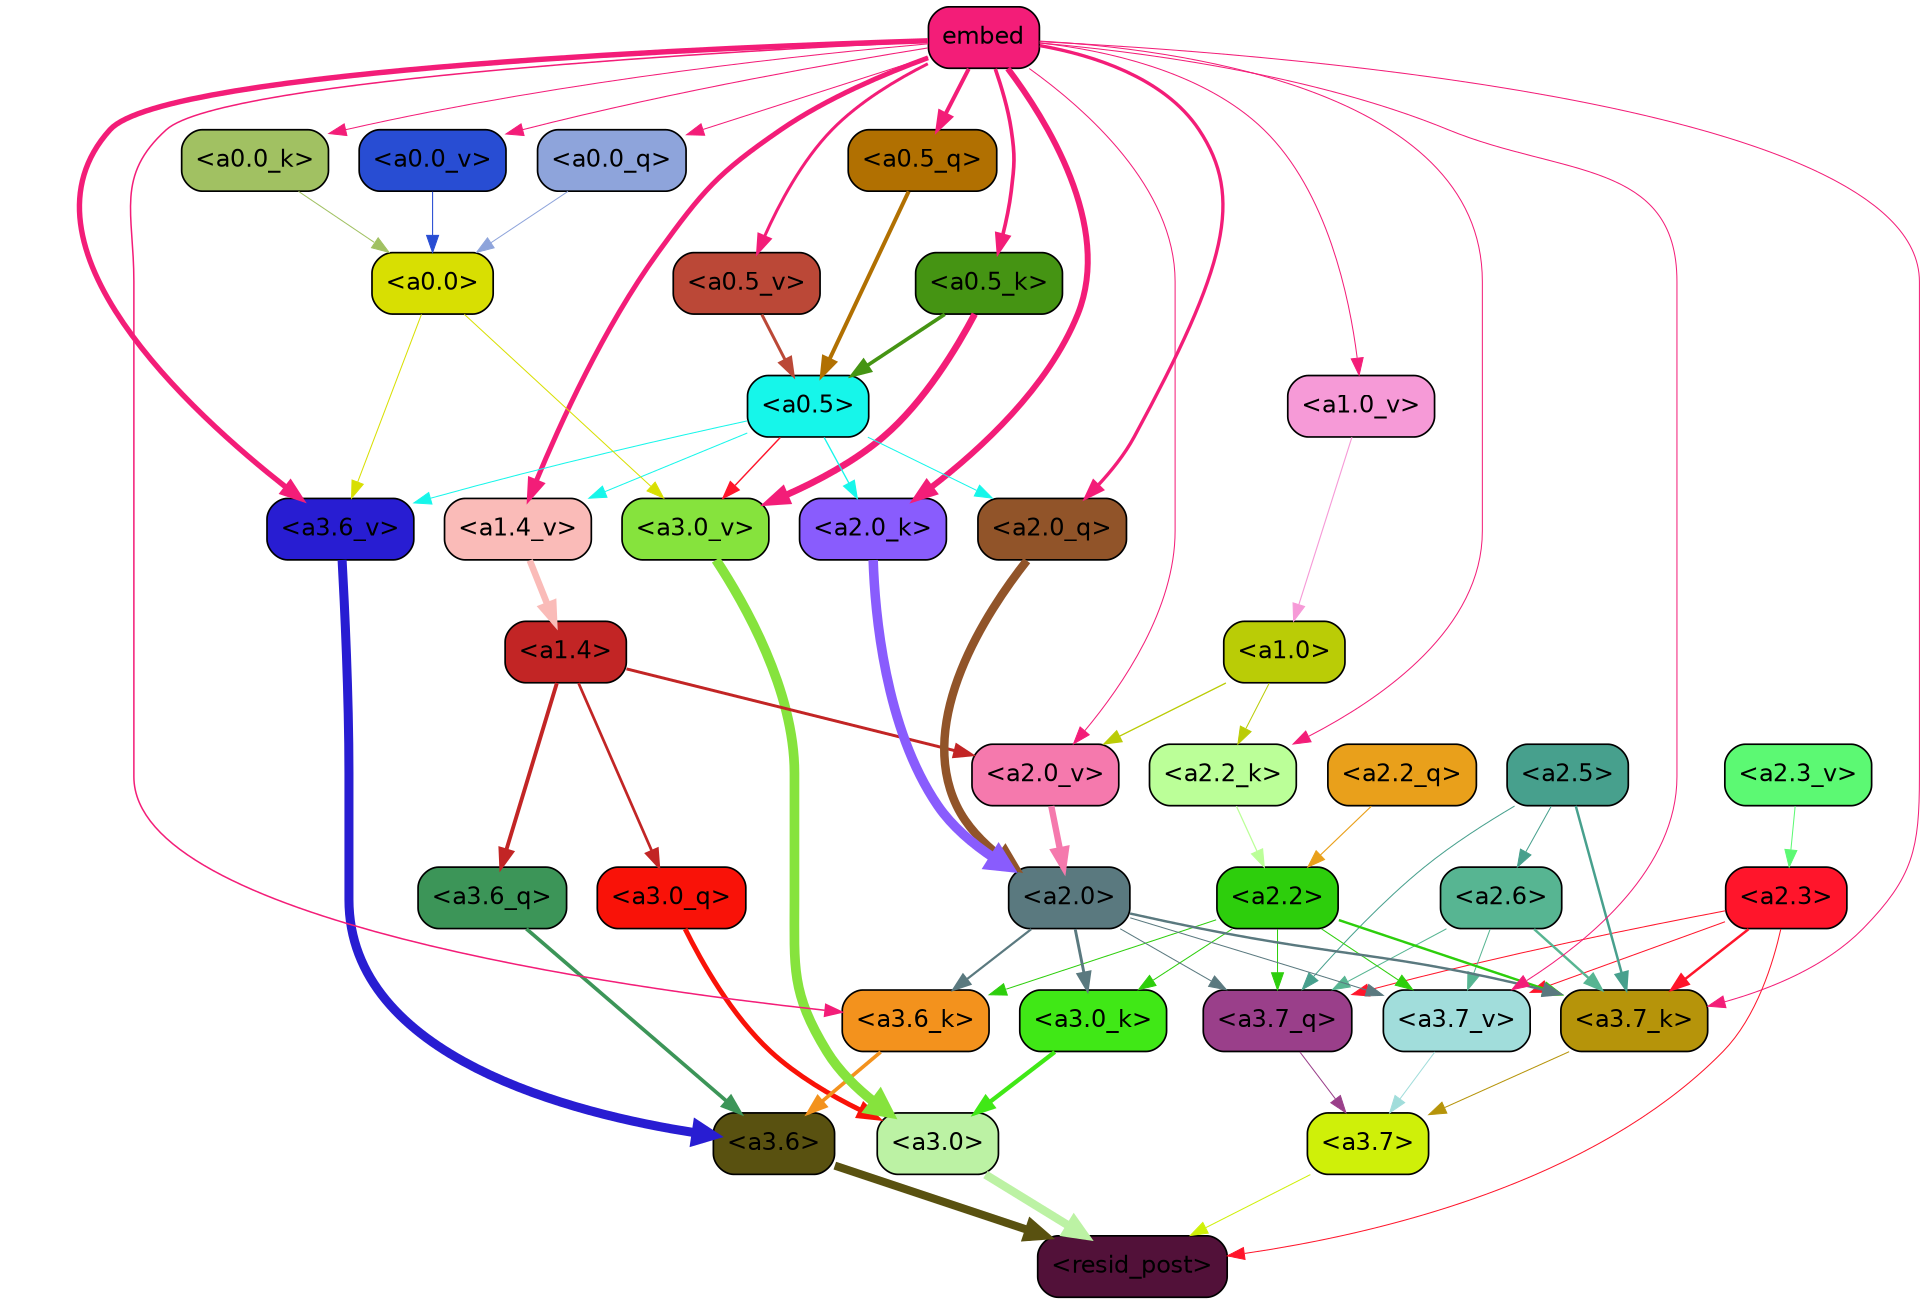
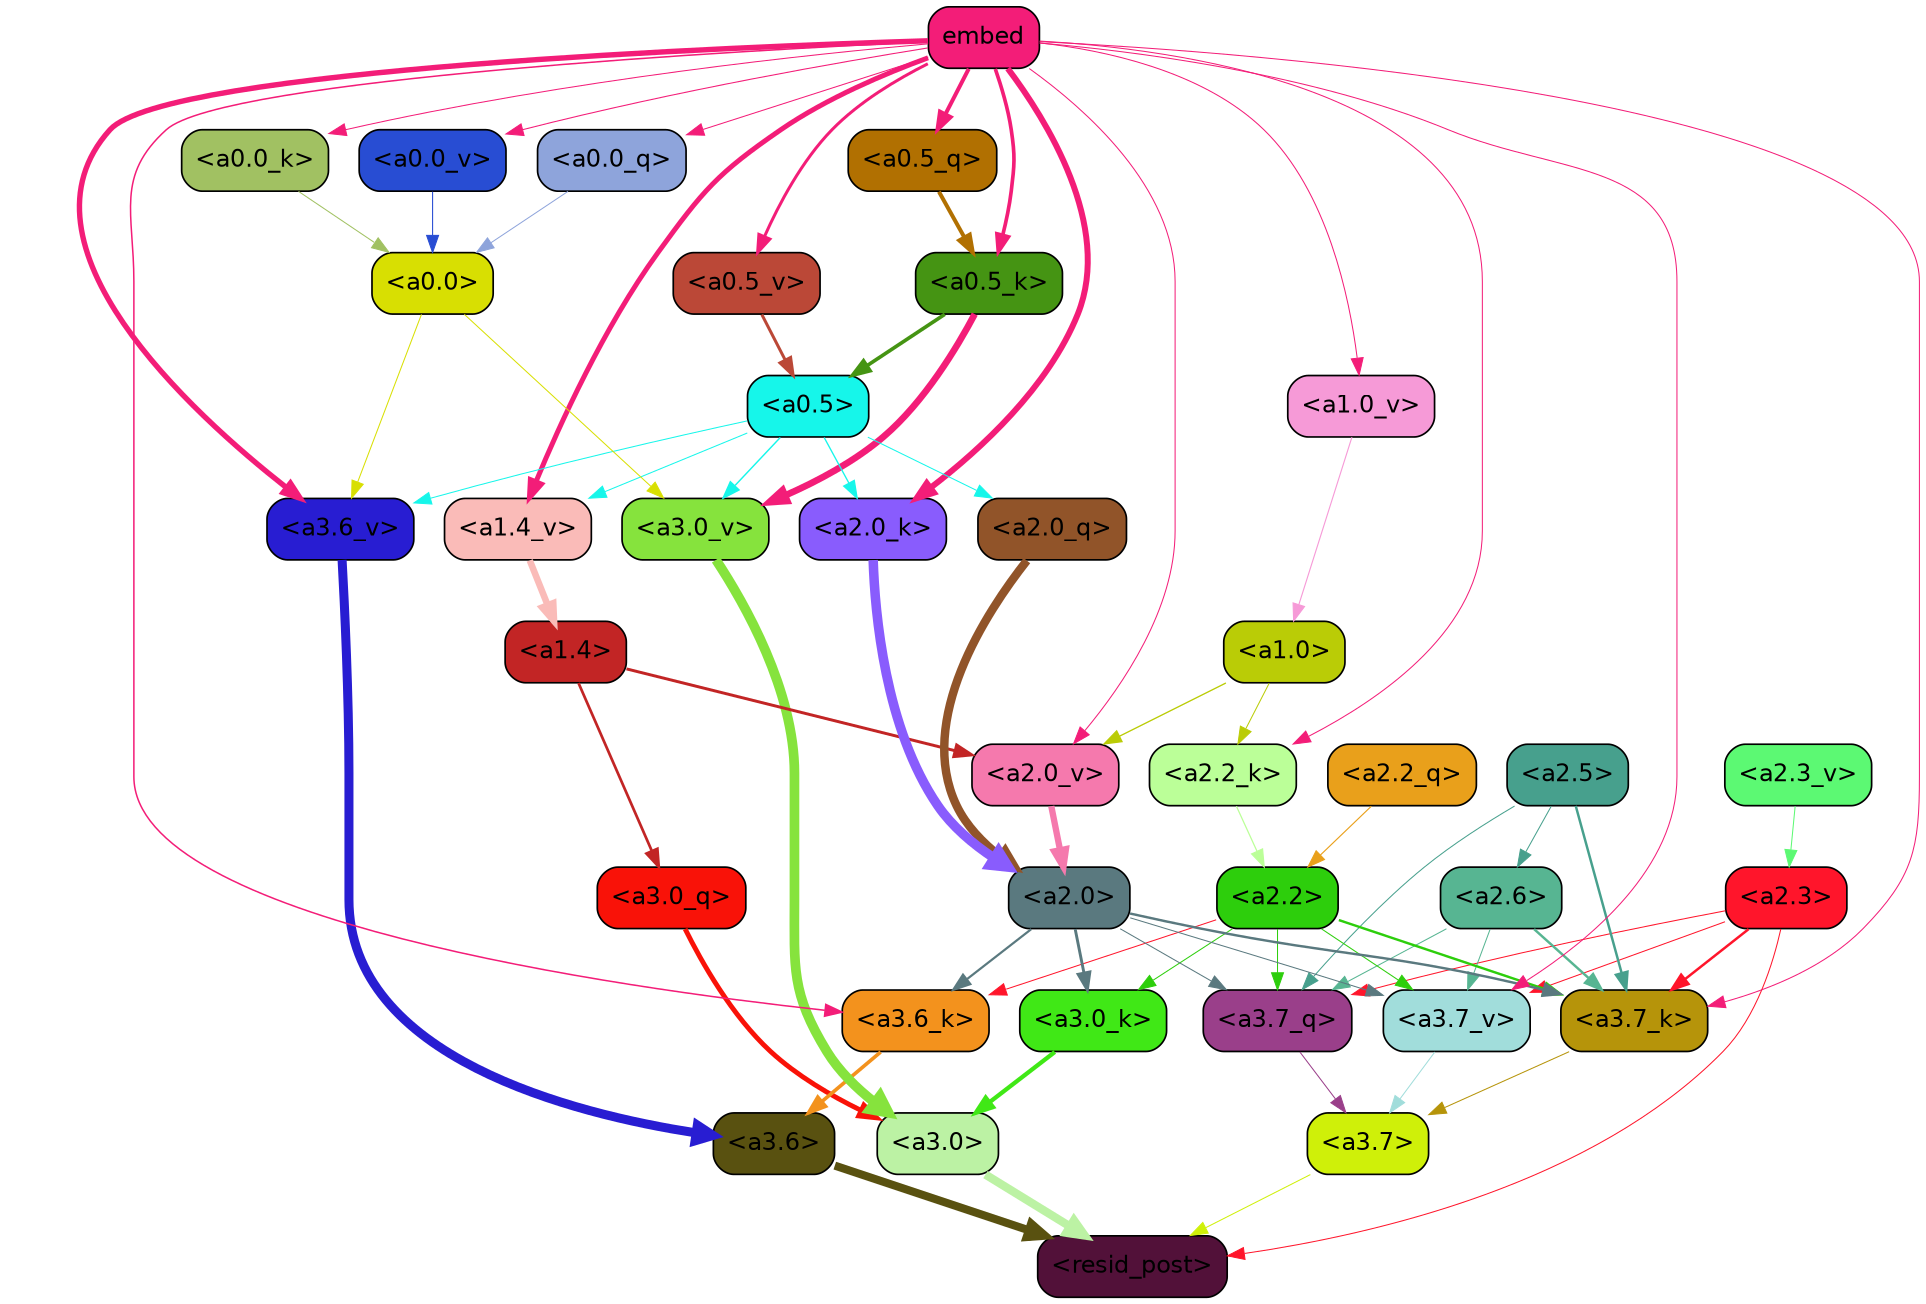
(1221, 228) -> none
(869, 276) -> (952, 214)
(758, 461) -> (758, 461)
(492, 898) -> none
(1111, 954) -> (1111, 954)
